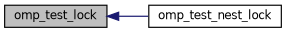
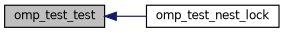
(56, 16) -> (55, 16)
